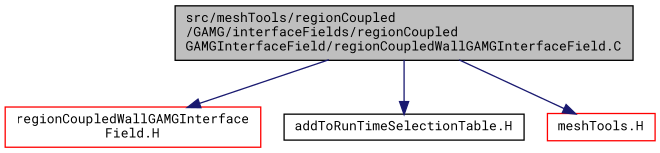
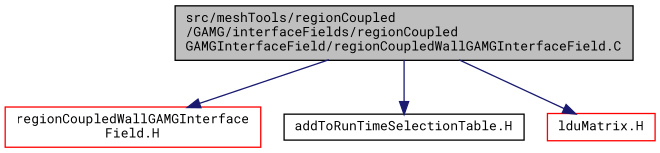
(601, 127) -> (601, 127)
